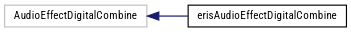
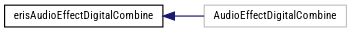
(173, 16) -> (189, 16)
